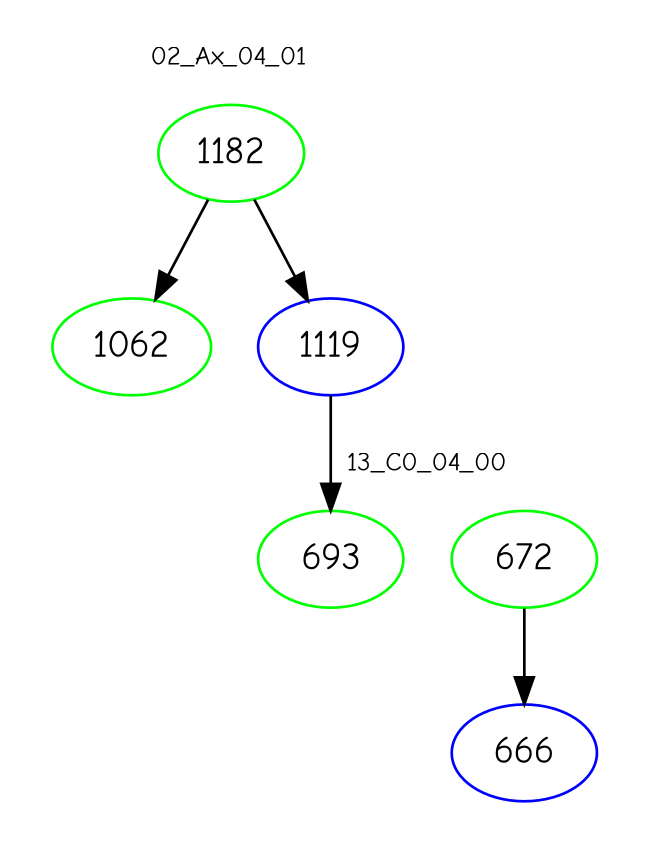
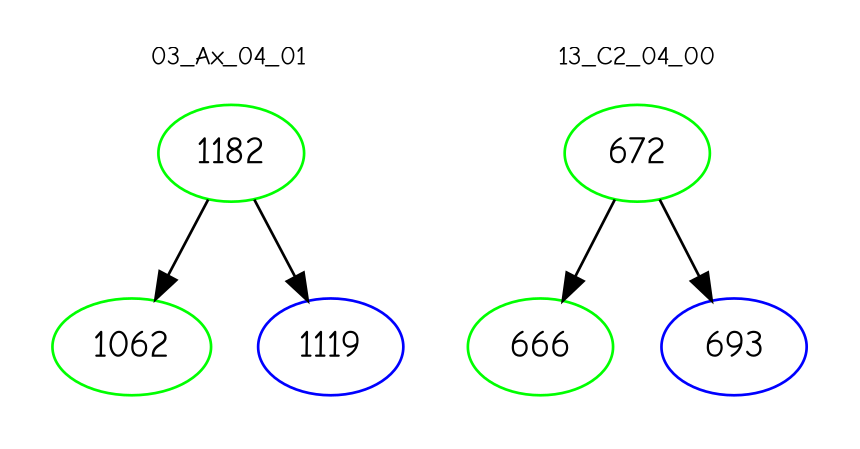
(229, 58) -> (229, 58)
(331, 455) -> (679, 238)
(428, 464) -> (637, 58)
(331, 559) -> (734, 347)
(524, 753) -> (540, 347)
